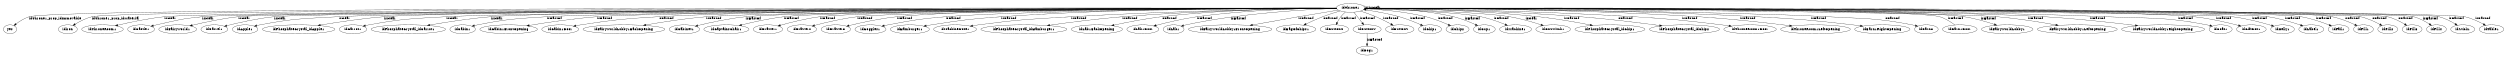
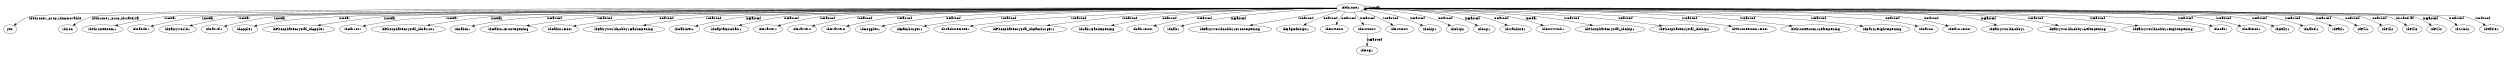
(1662, 9) -> (1656, 11)
(2405, 19) -> (2405, 19)
